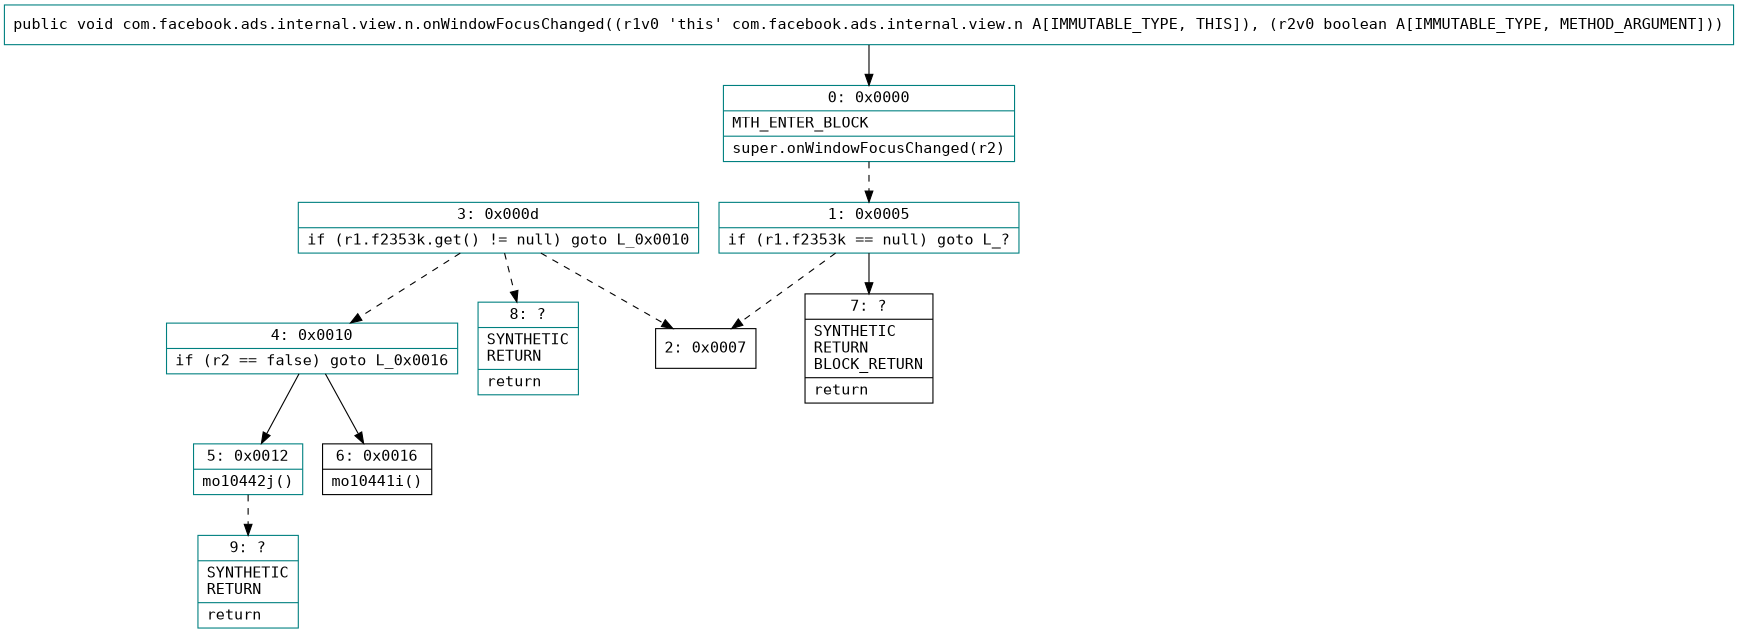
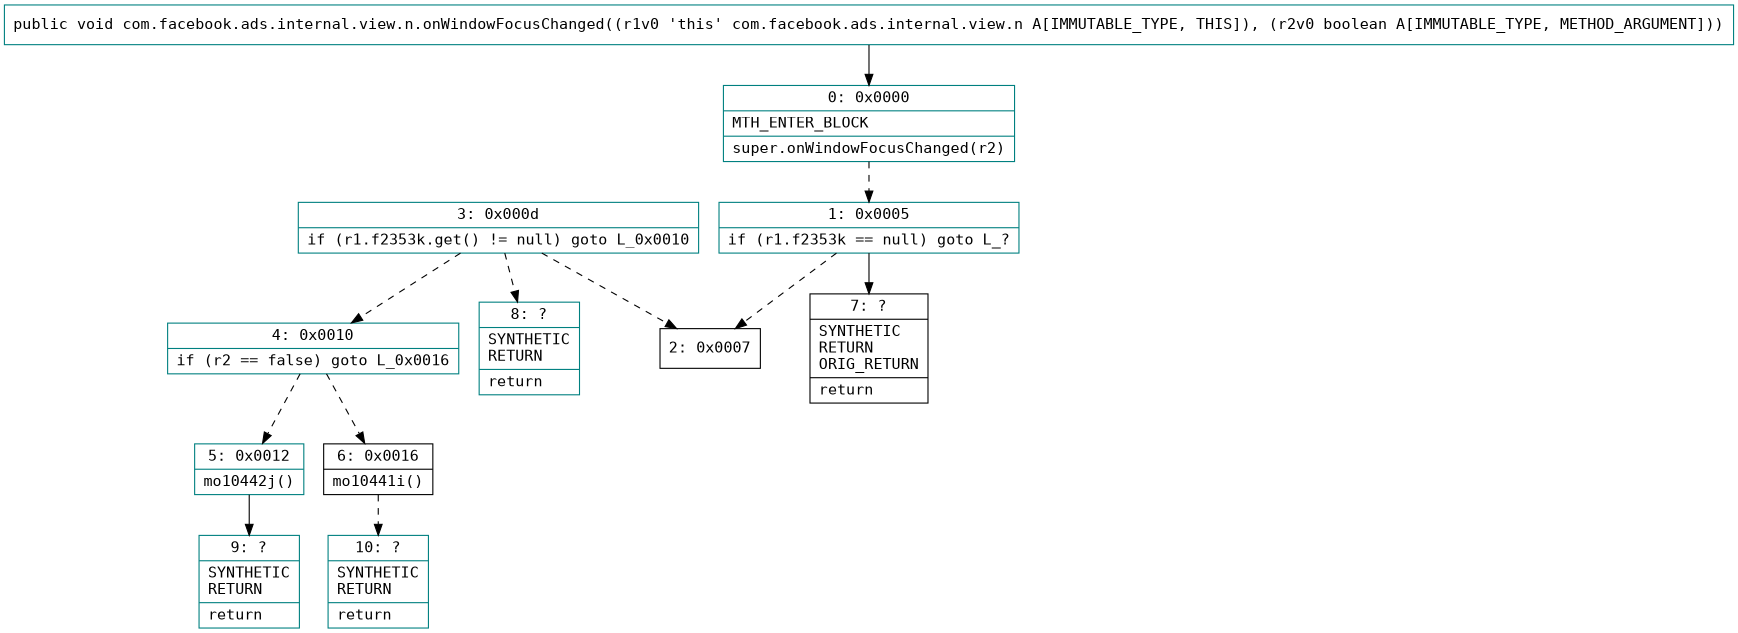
(869, 364) -> (869, 364)
(283, 404) -> (284, 404)
(342, 404) -> (343, 404)
(248, 509) -> (249, 509)
none -> (378, 582)
